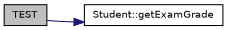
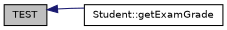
(60, 21) -> (71, 8)
